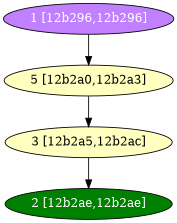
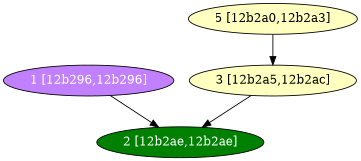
(89, 45) -> (131, 109)
